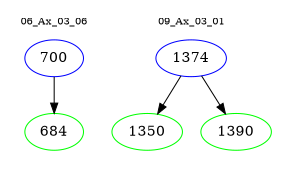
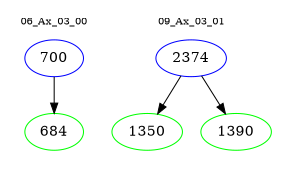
(54, 22) -> (54, 22)
(191, 58) -> (191, 58)
